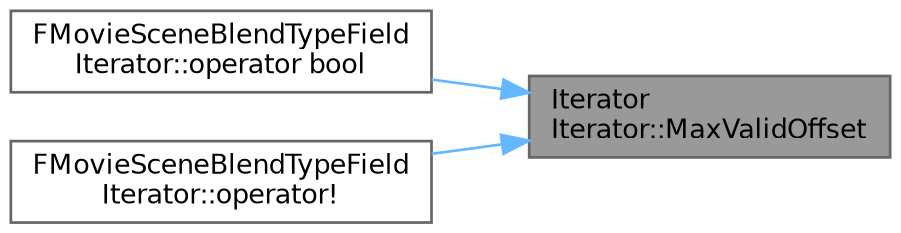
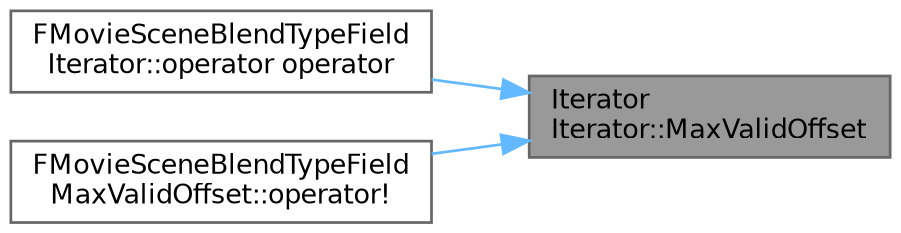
(221, 52) -> (221, 52)
(221, 182) -> (221, 182)
